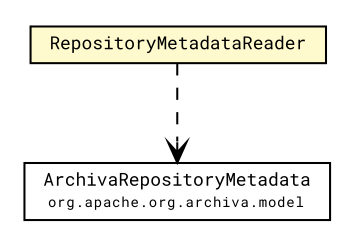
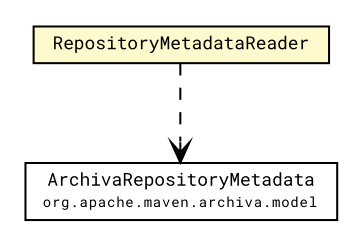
(177, 203) -> (181, 203)
